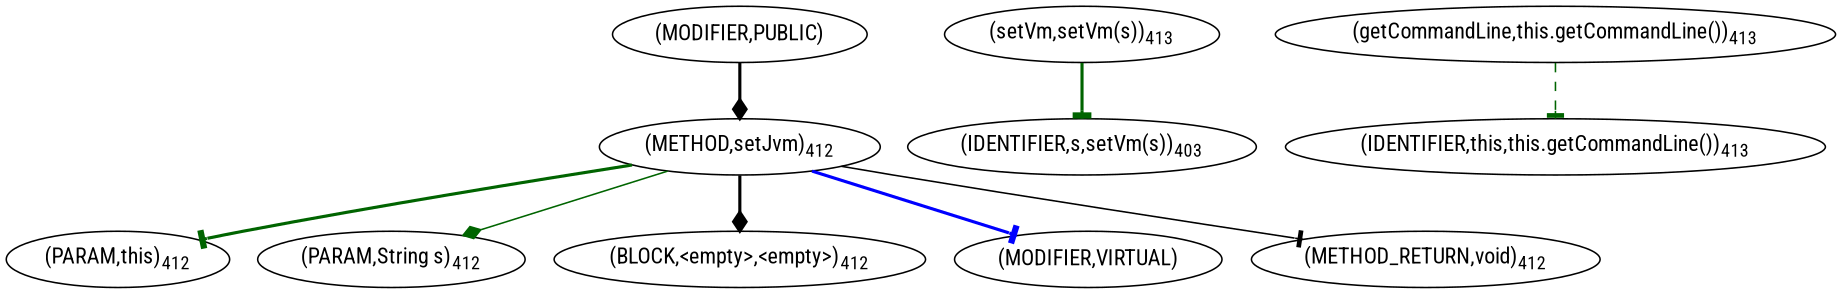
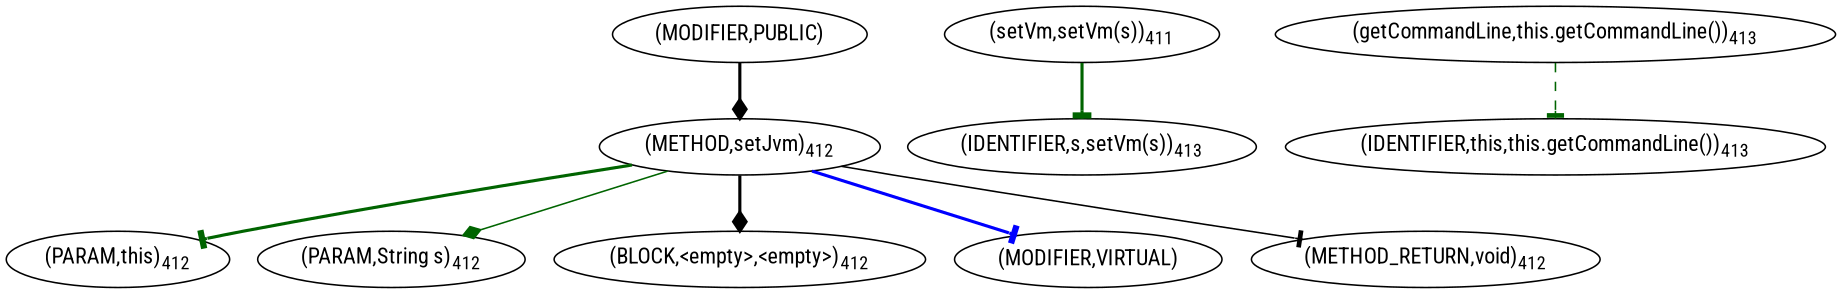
(1160, 32) -> (1160, 32)
(1189, 145) -> (1189, 145)
